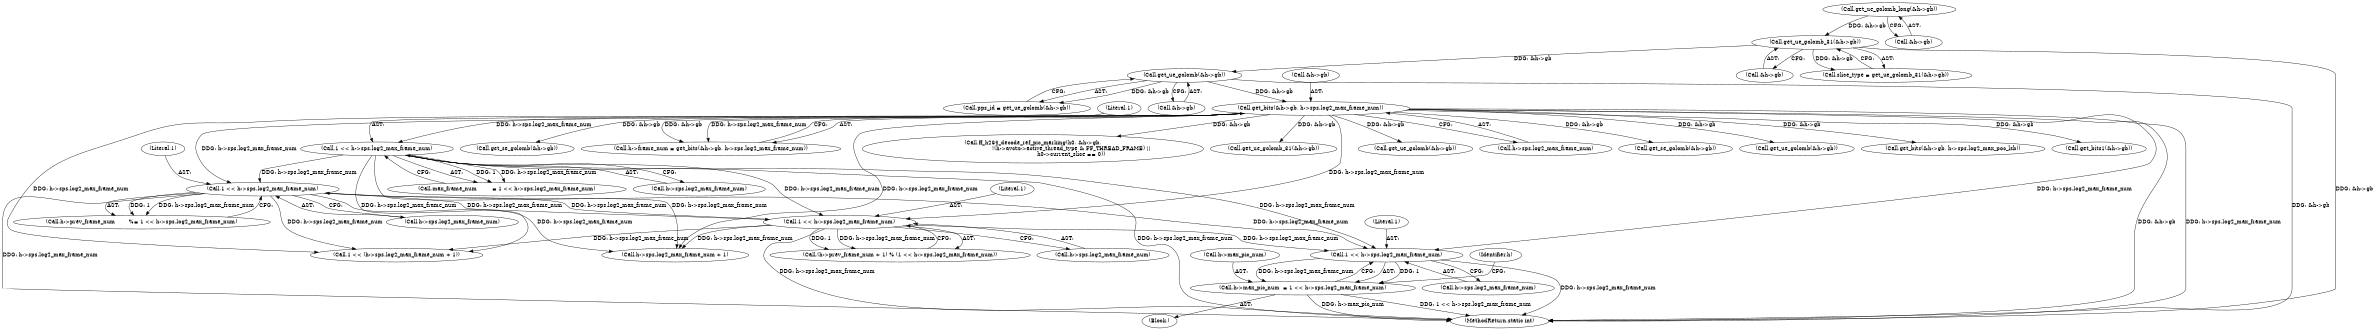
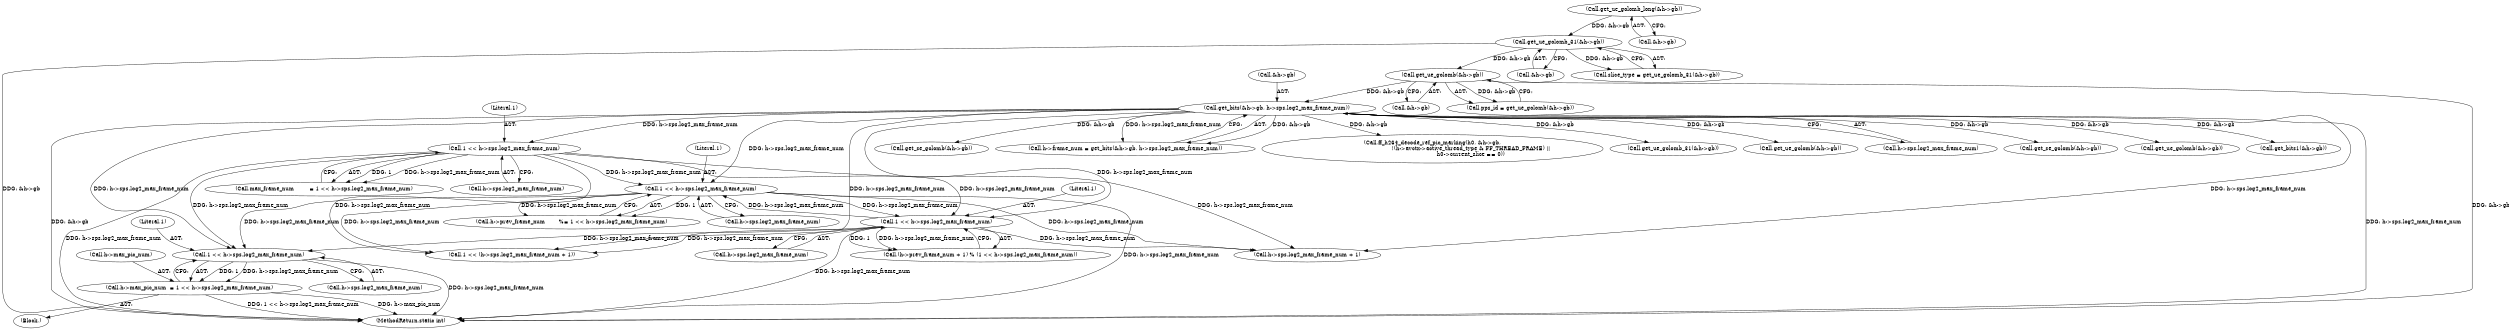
(1953, 149) -> none
(1496, 255) -> none
